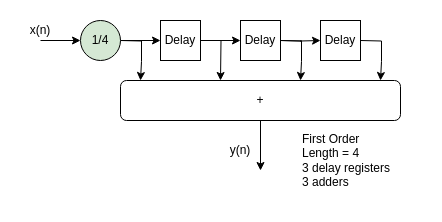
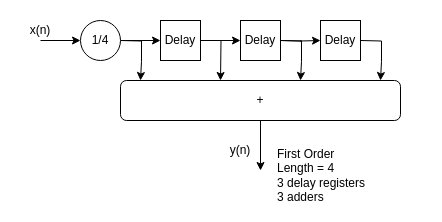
(101, 41) -> (101, 41)
(361, 161) -> (336, 176)
